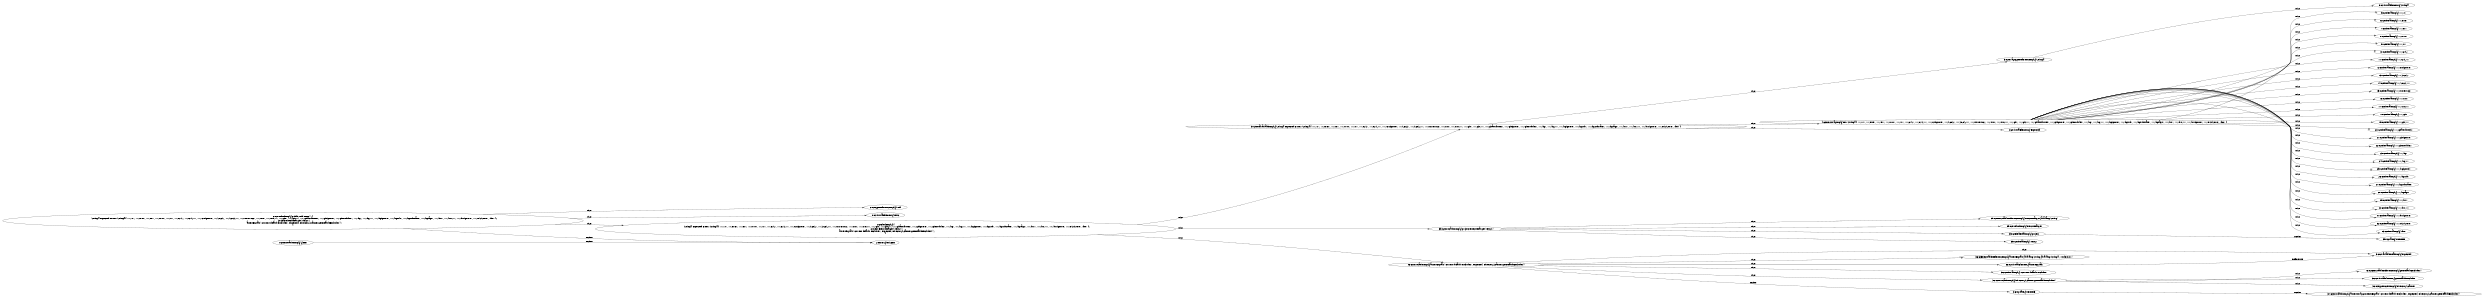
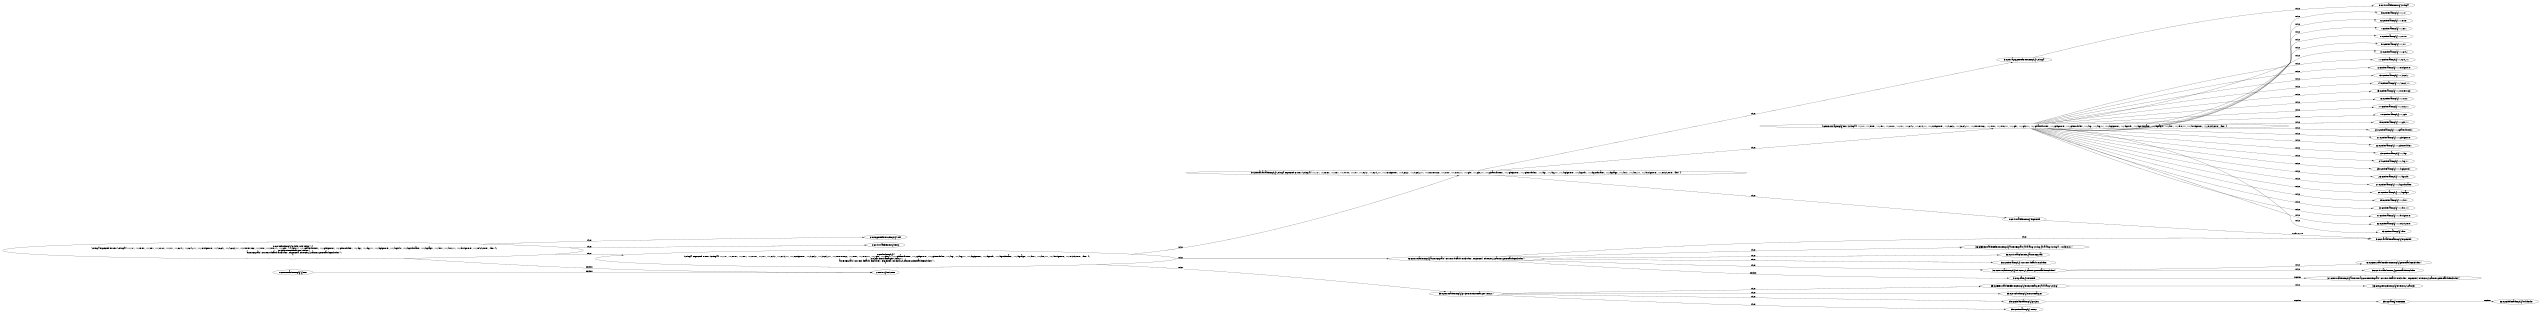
(2211, 263) -> (2207, 230)
(2215, 283) -> (2216, 286)
none -> (2516, 302)
